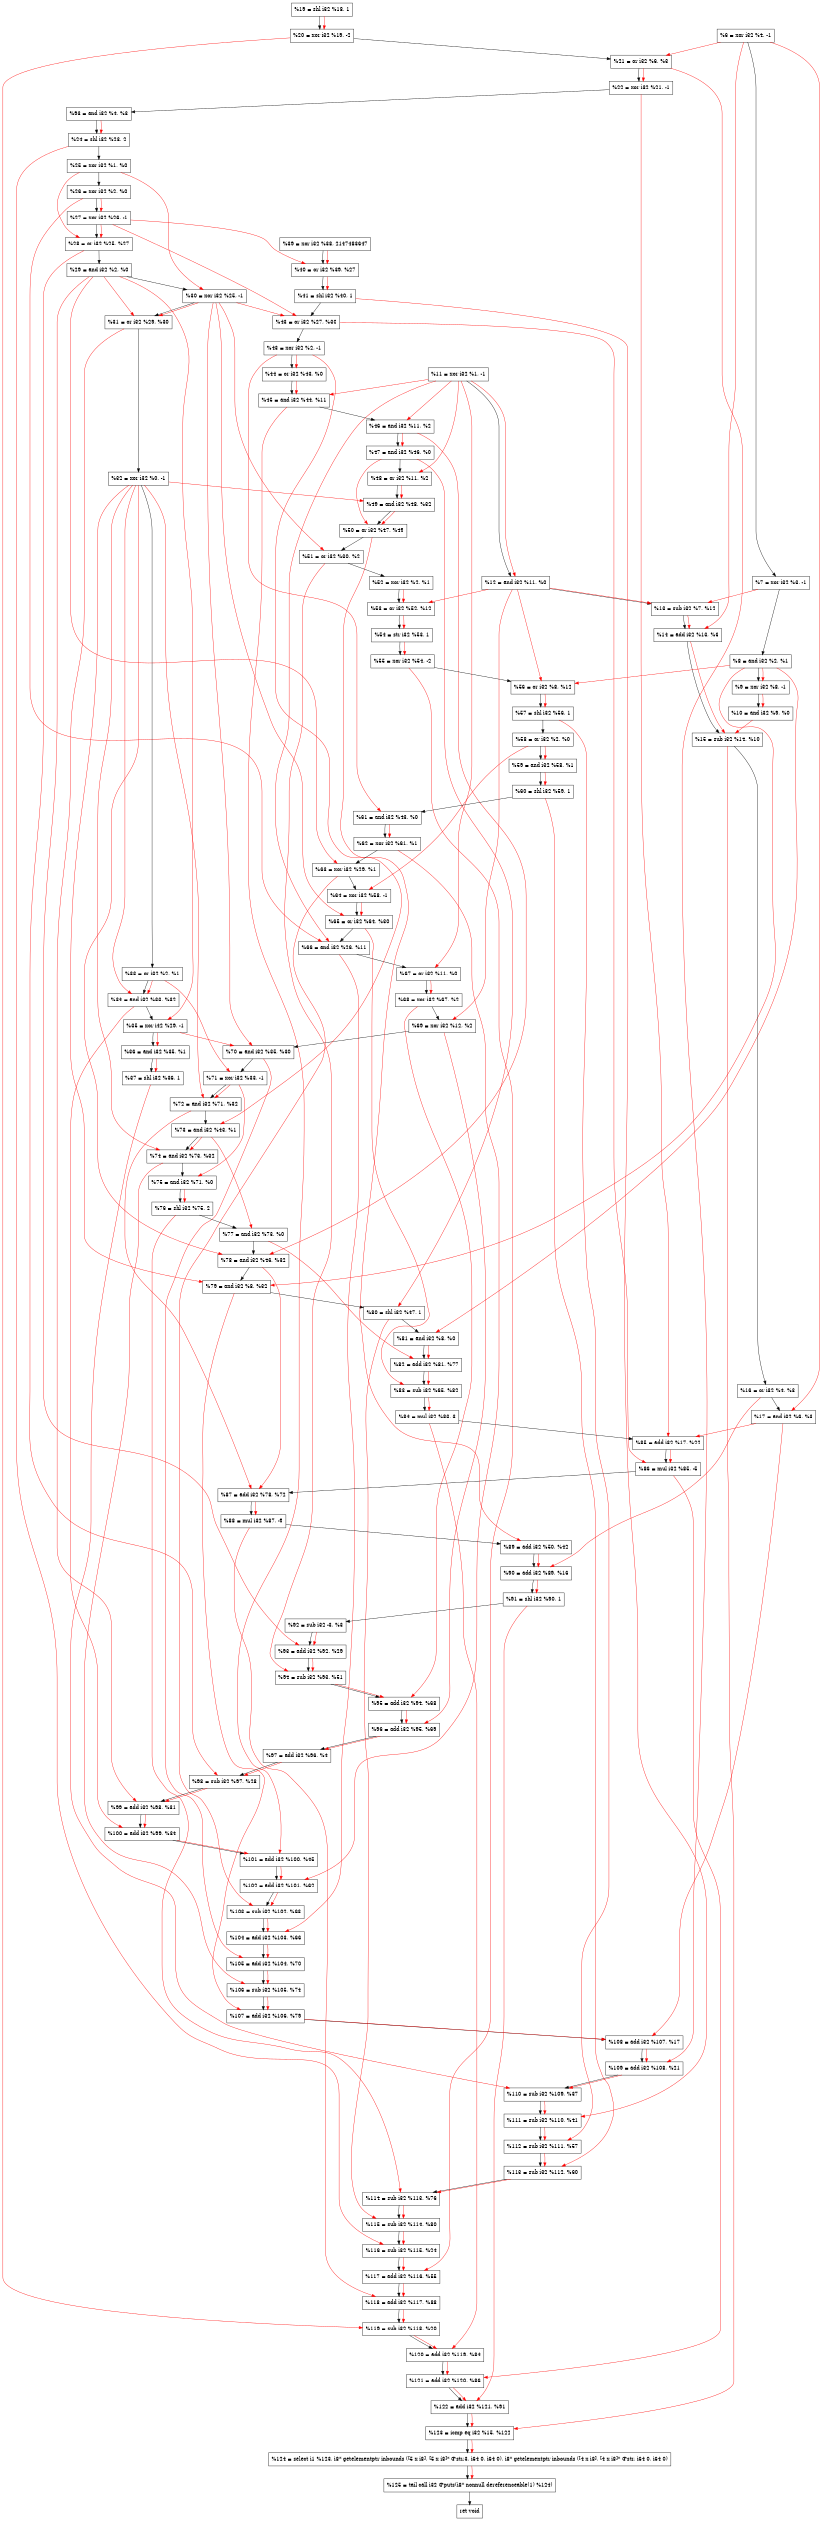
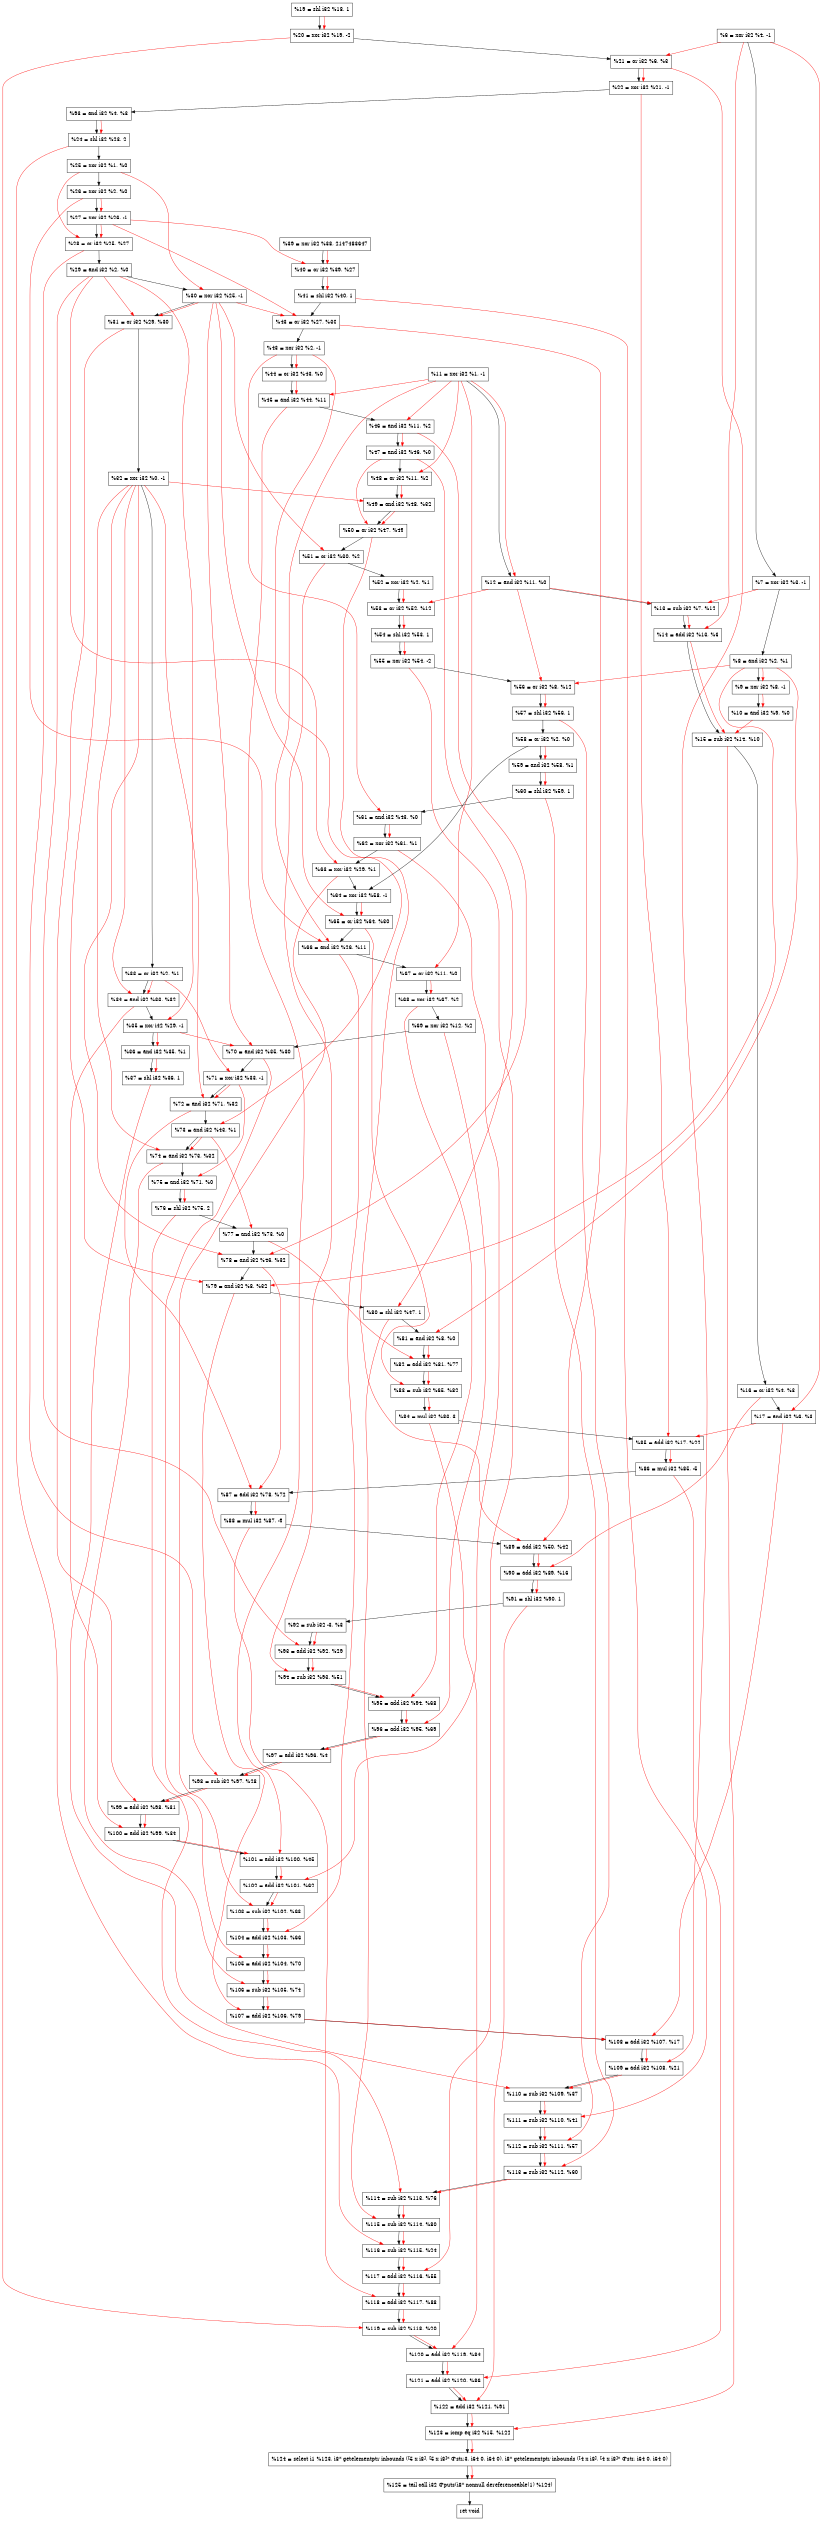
(402, 635) -> (402, 635)
(614, 770) -> (600, 826)
(499, 809) -> none
(453, 819) -> (453, 819)
